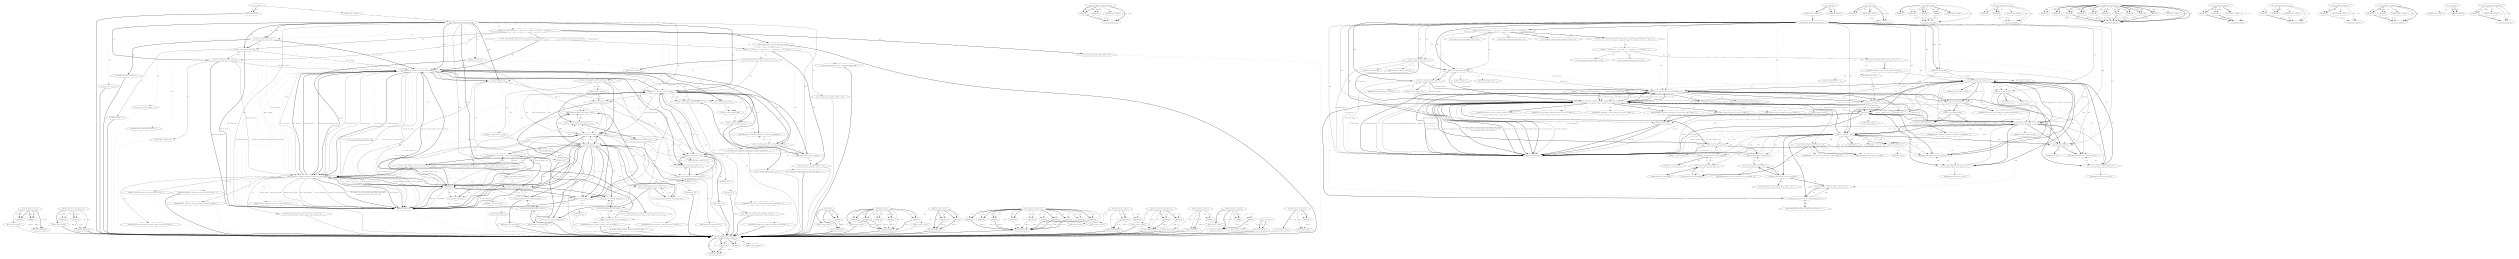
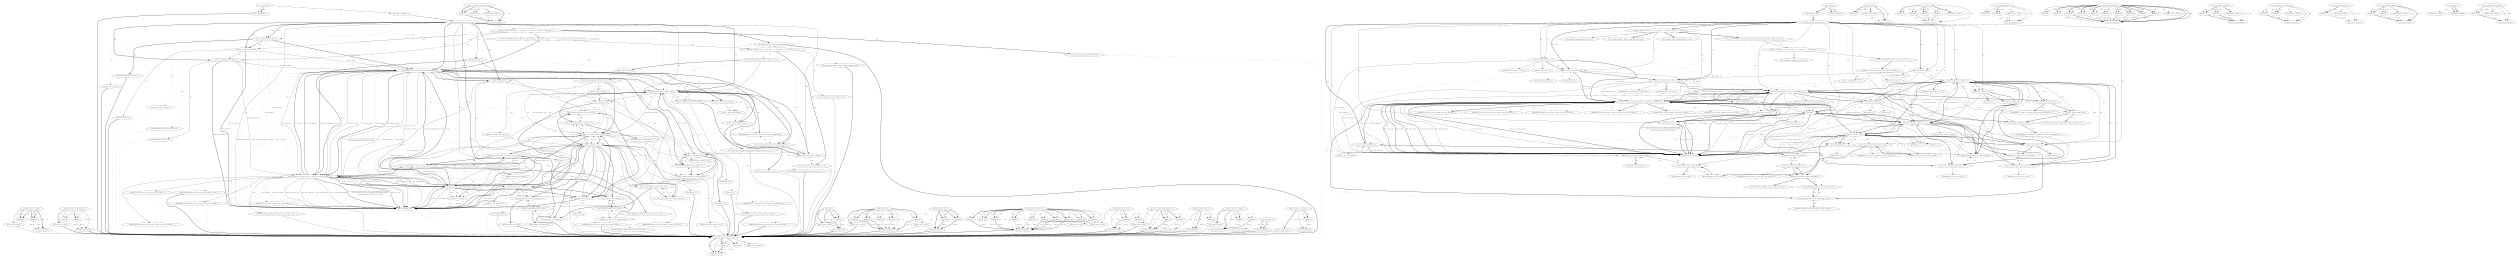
(1631, 60) -> none
